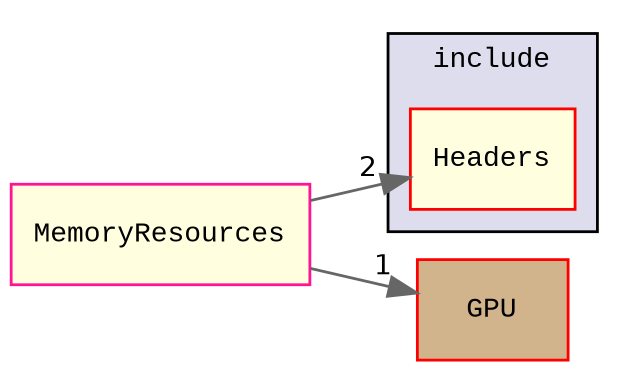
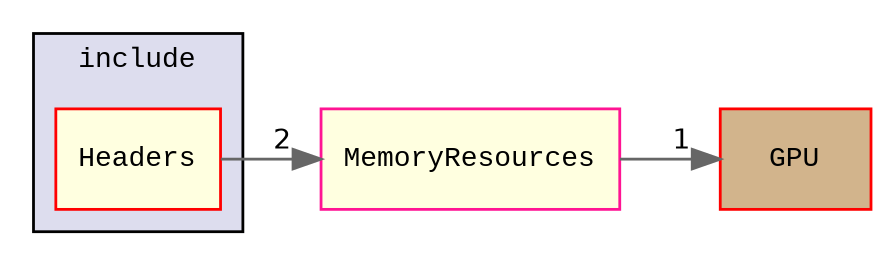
(346, 192) -> (260, 159)
